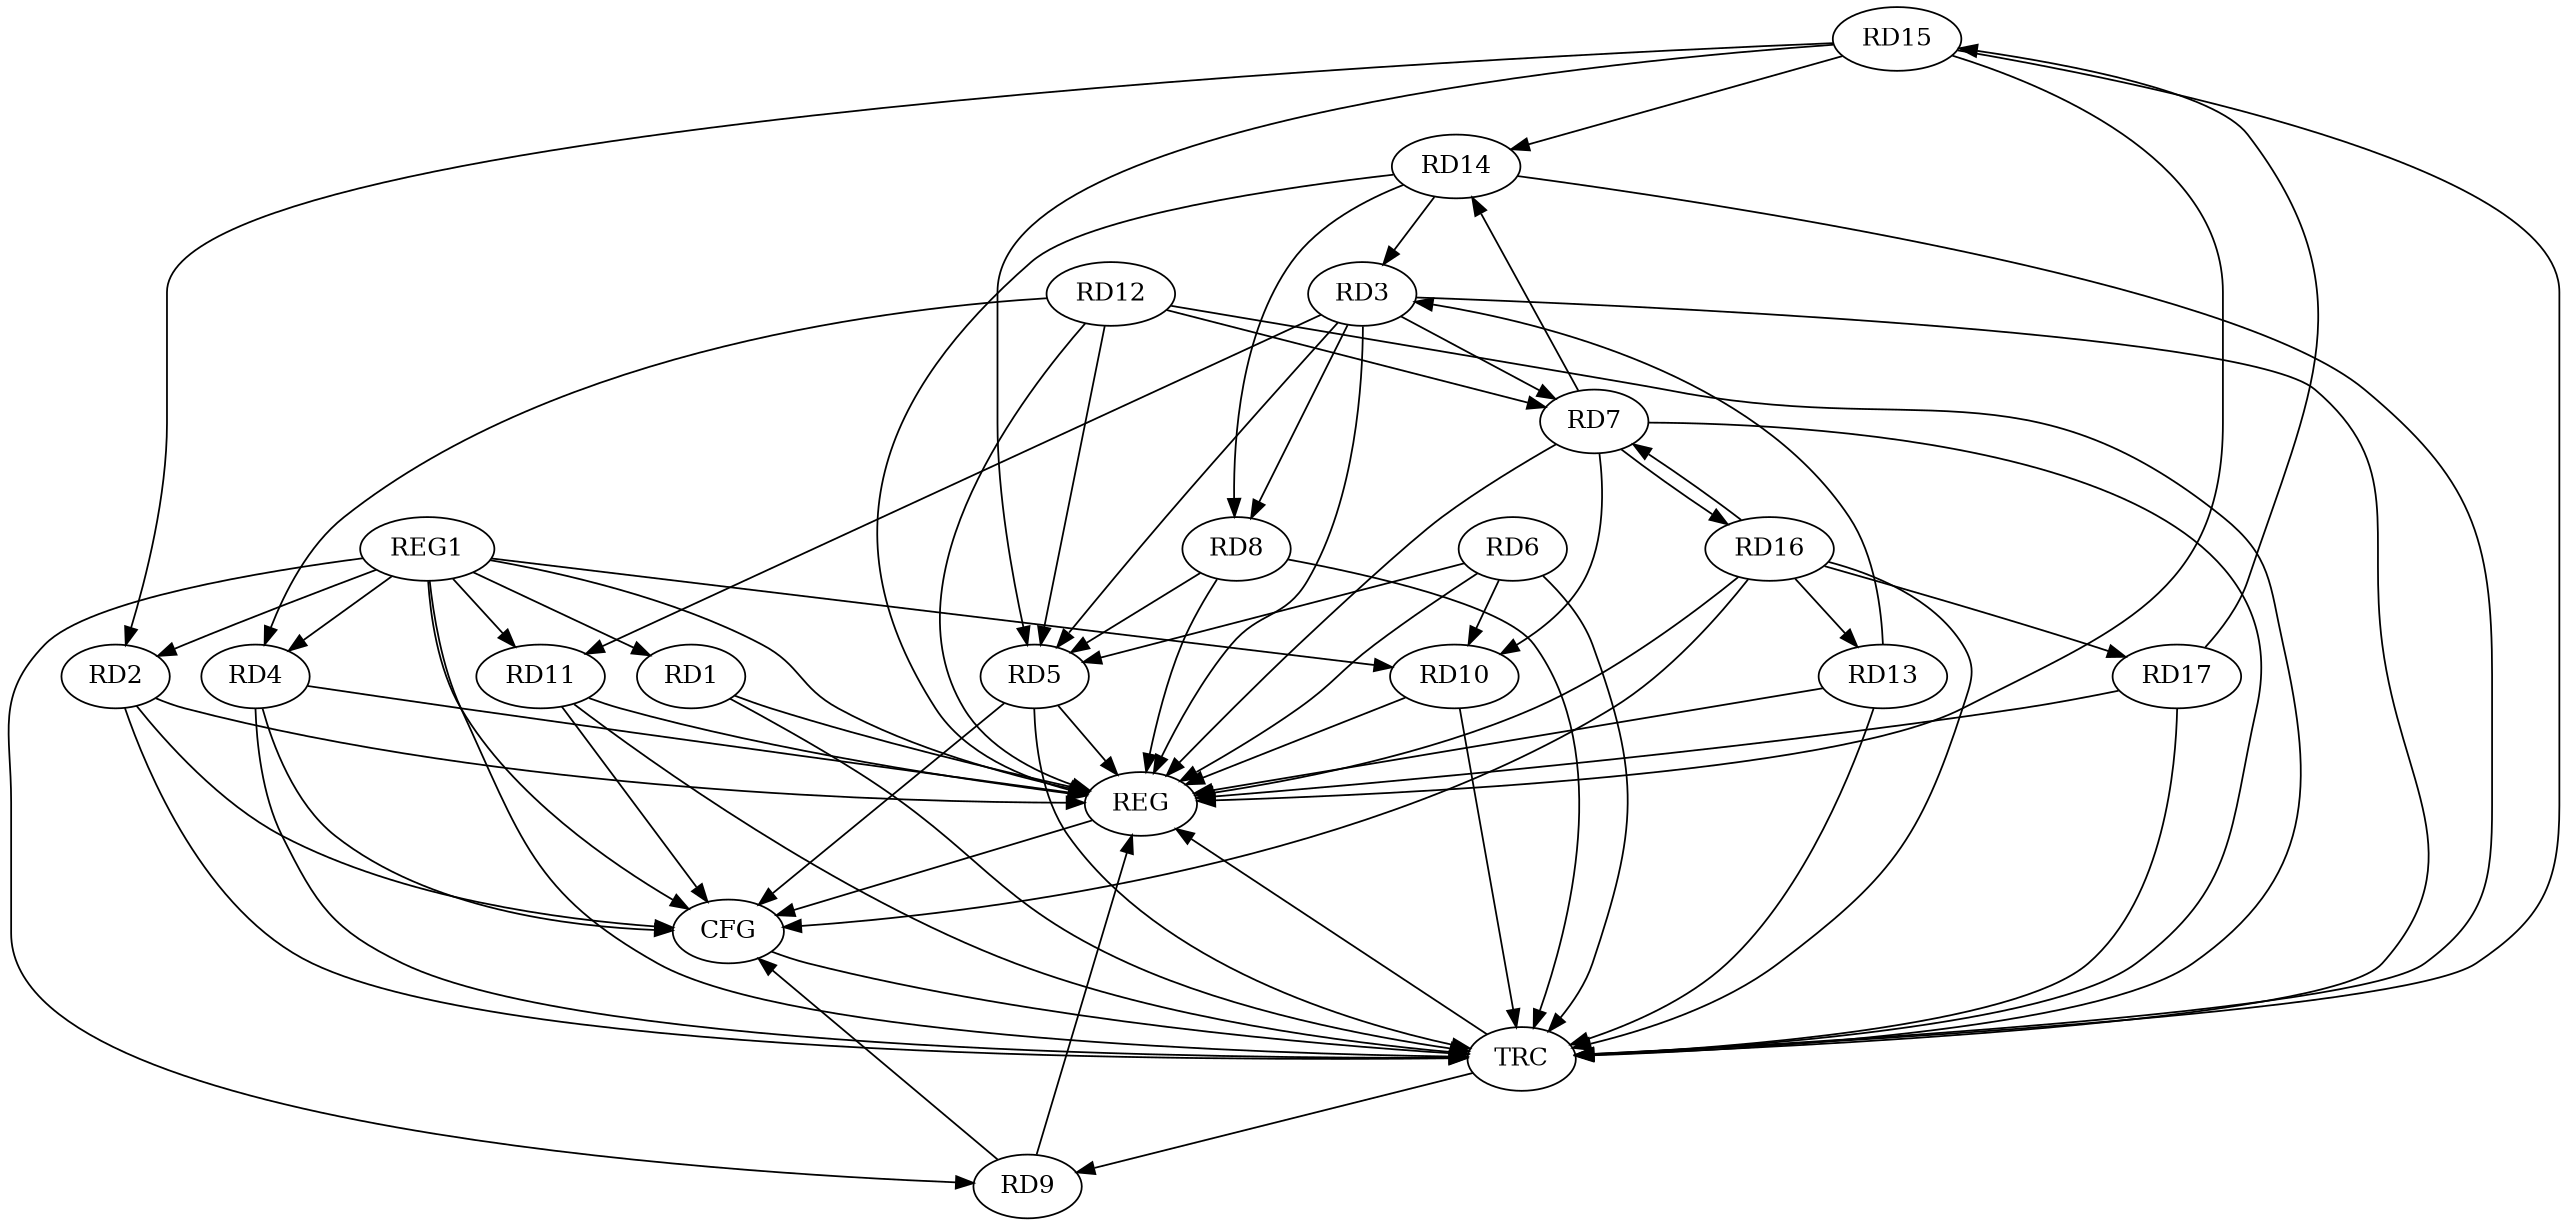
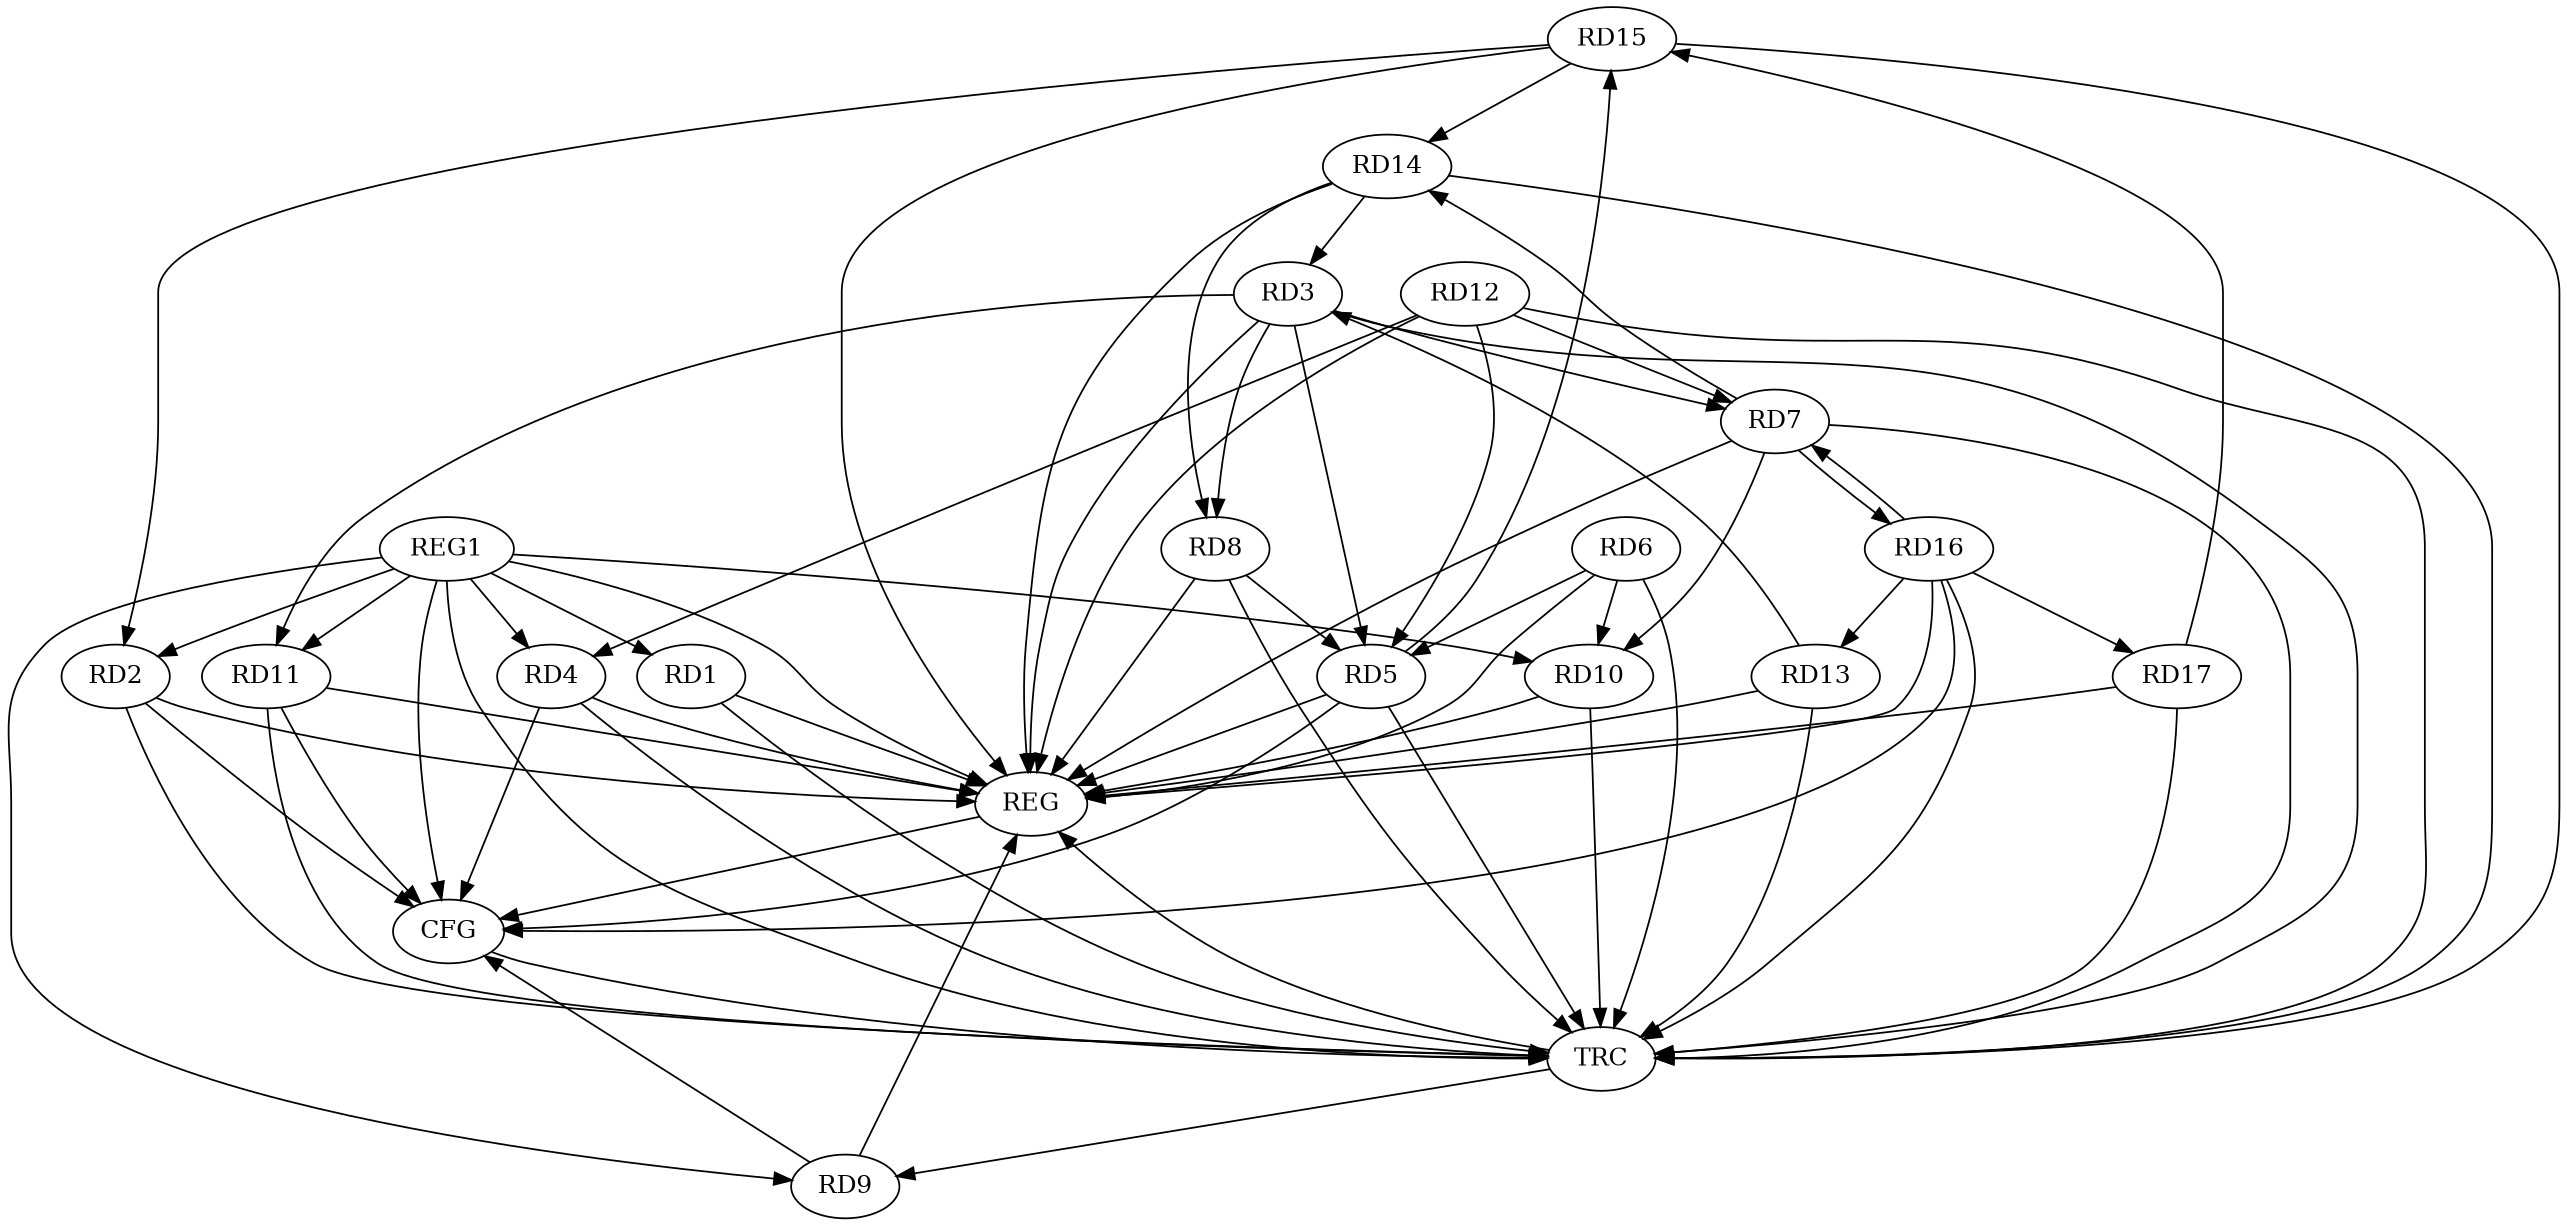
(1220, 138) -> (1559, 392)
